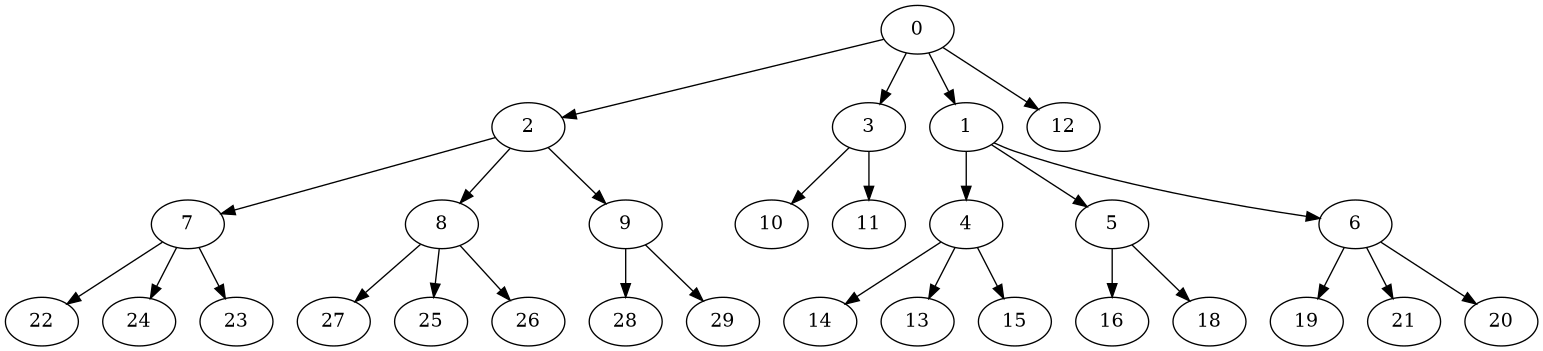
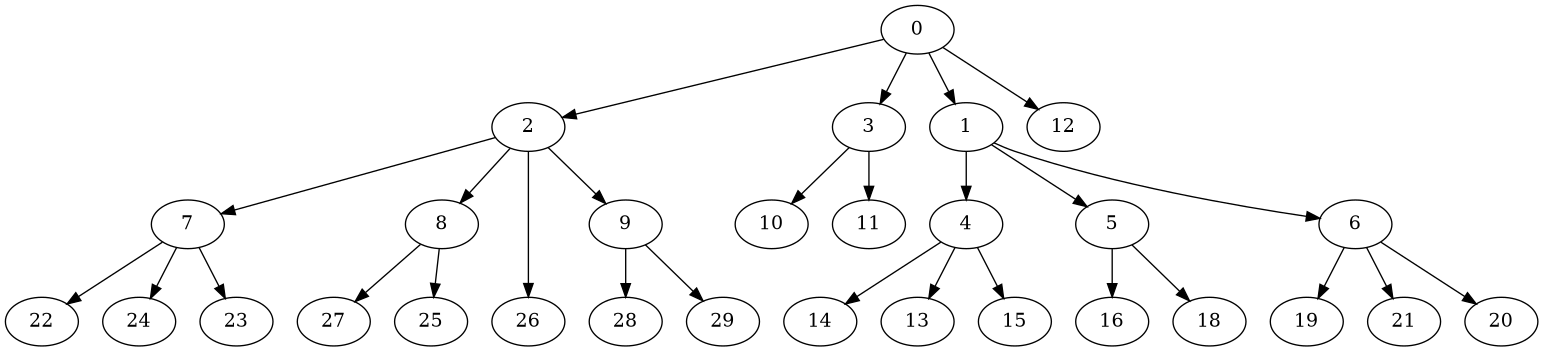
(481, 268) -> (528, 217)
